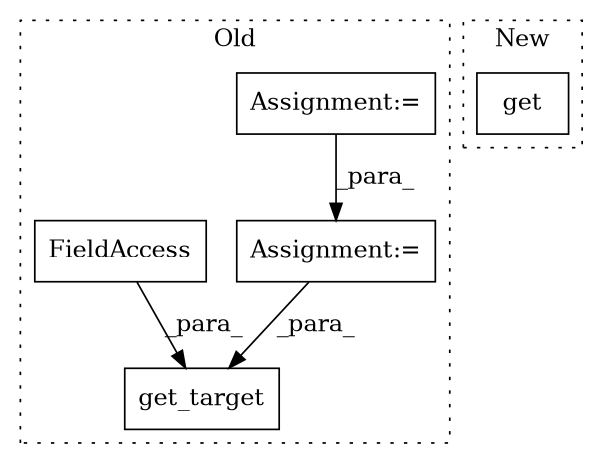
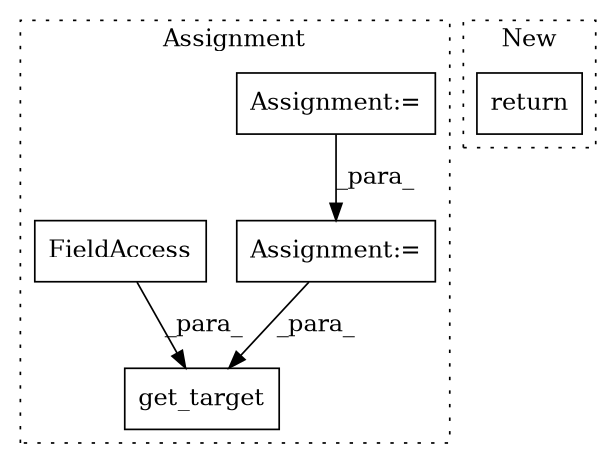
(235, 40) -> (235, 40)
(523, 104) -> (530, 104)
